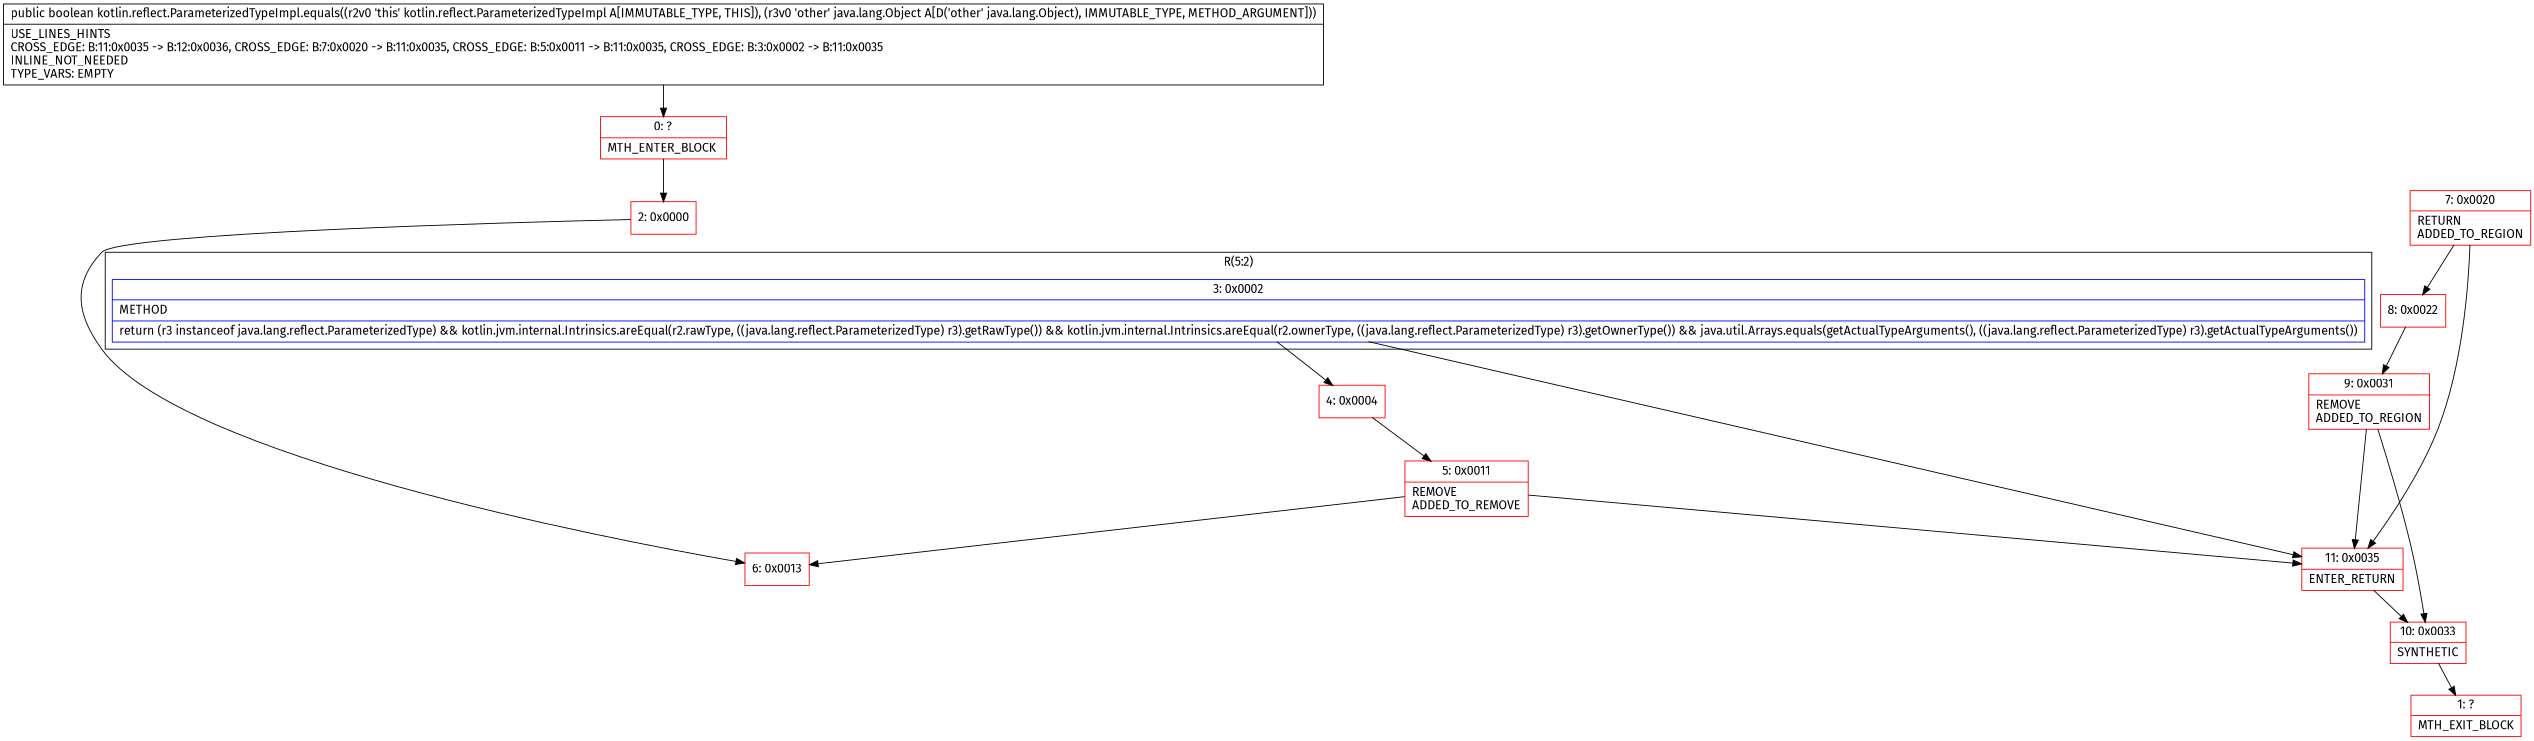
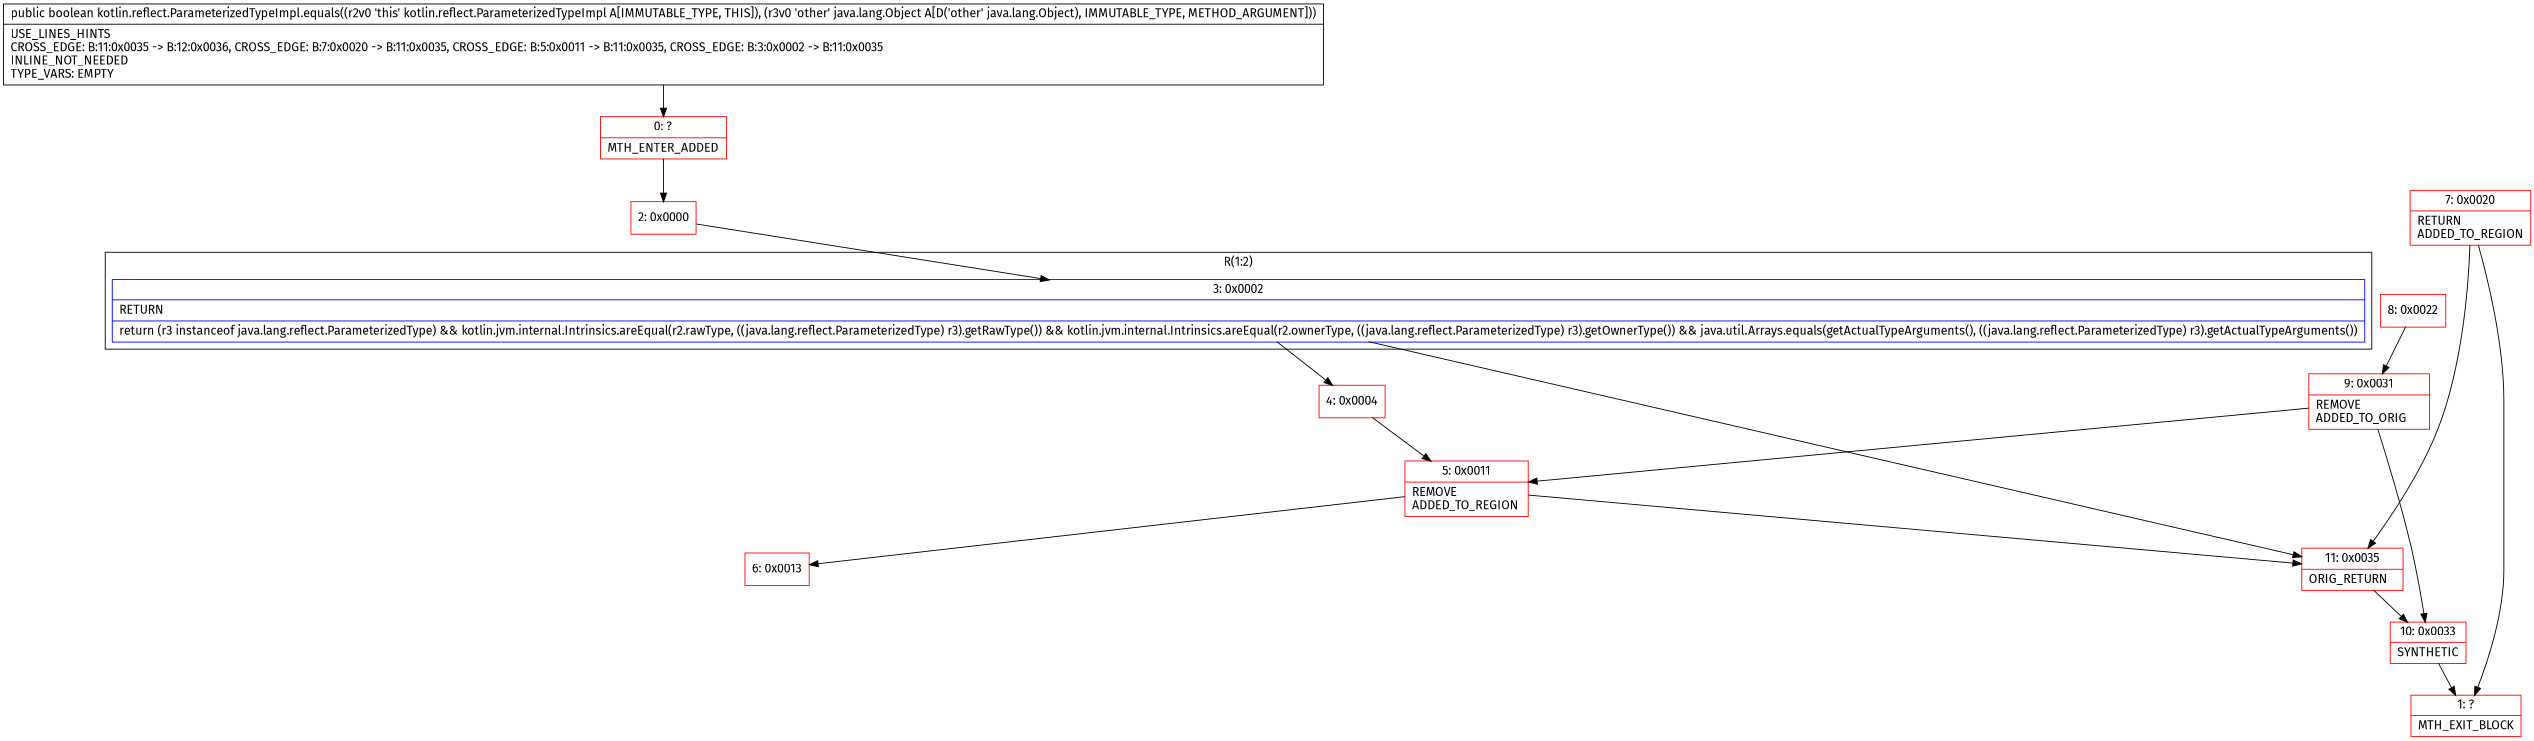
(662, 148) -> (663, 148)
(1239, 262) -> (1239, 262)
(2441, 266) -> (2504, 467)
(144, 310) -> (142, 310)
(116, 362) -> (834, 246)
(2369, 418) -> (2361, 418)
(2361, 484) -> (1923, 445)
(1467, 505) -> (1465, 505)
(2352, 579) -> (2348, 579)
